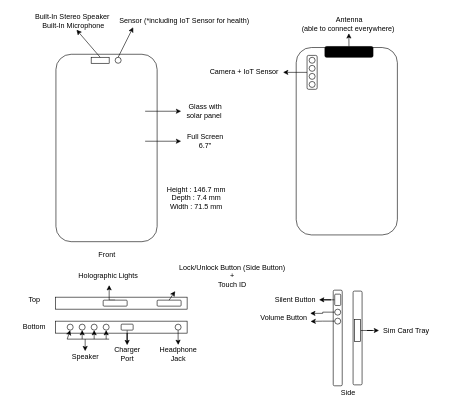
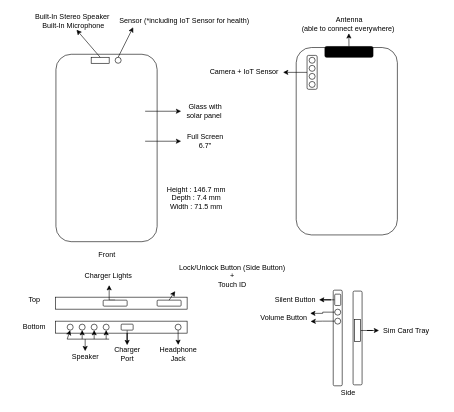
(109, 276) -> (109, 276)
